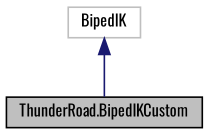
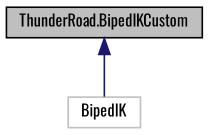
(104, 76) -> (104, 76)
